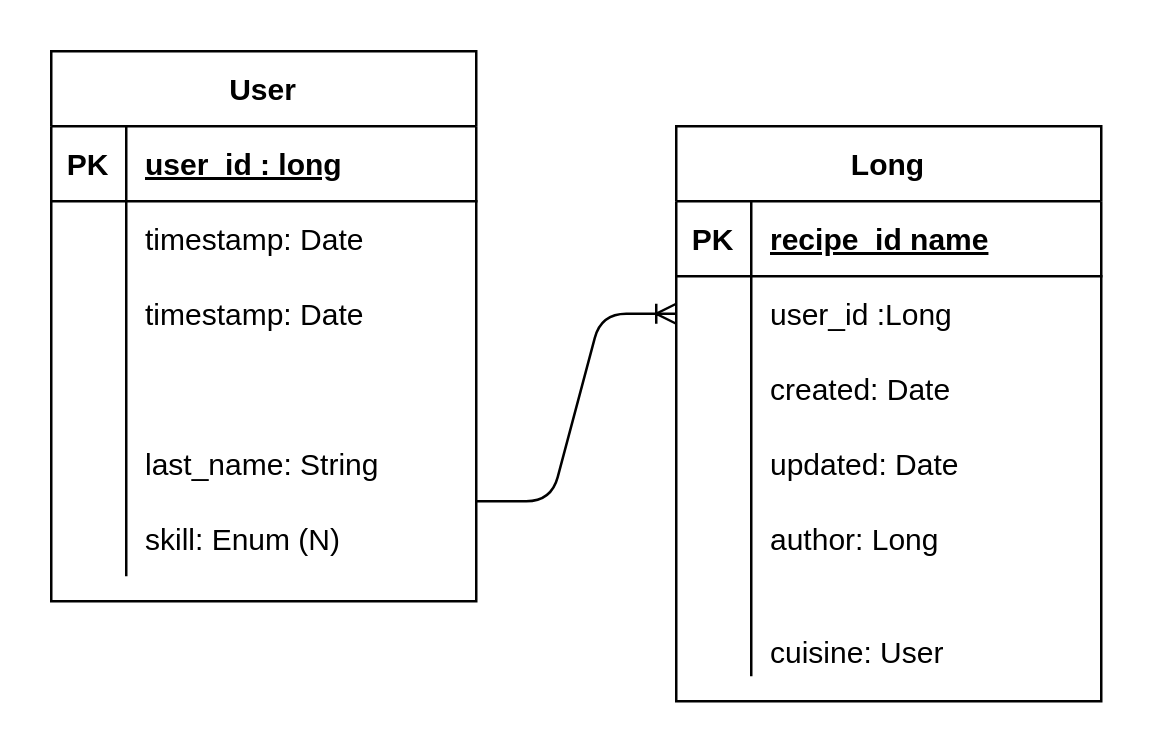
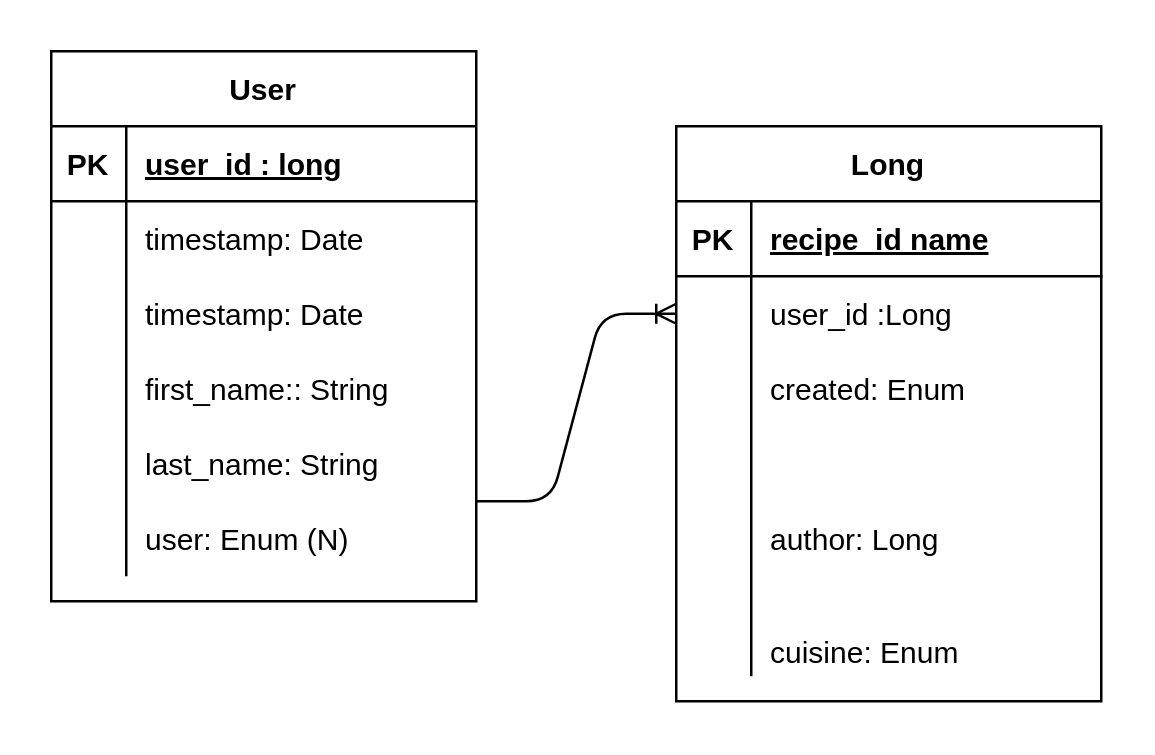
none -> (301, 389)
(871, 390) -> (871, 390)
(926, 464) -> none
(248, 540) -> (251, 540)
(864, 653) -> (864, 653)
